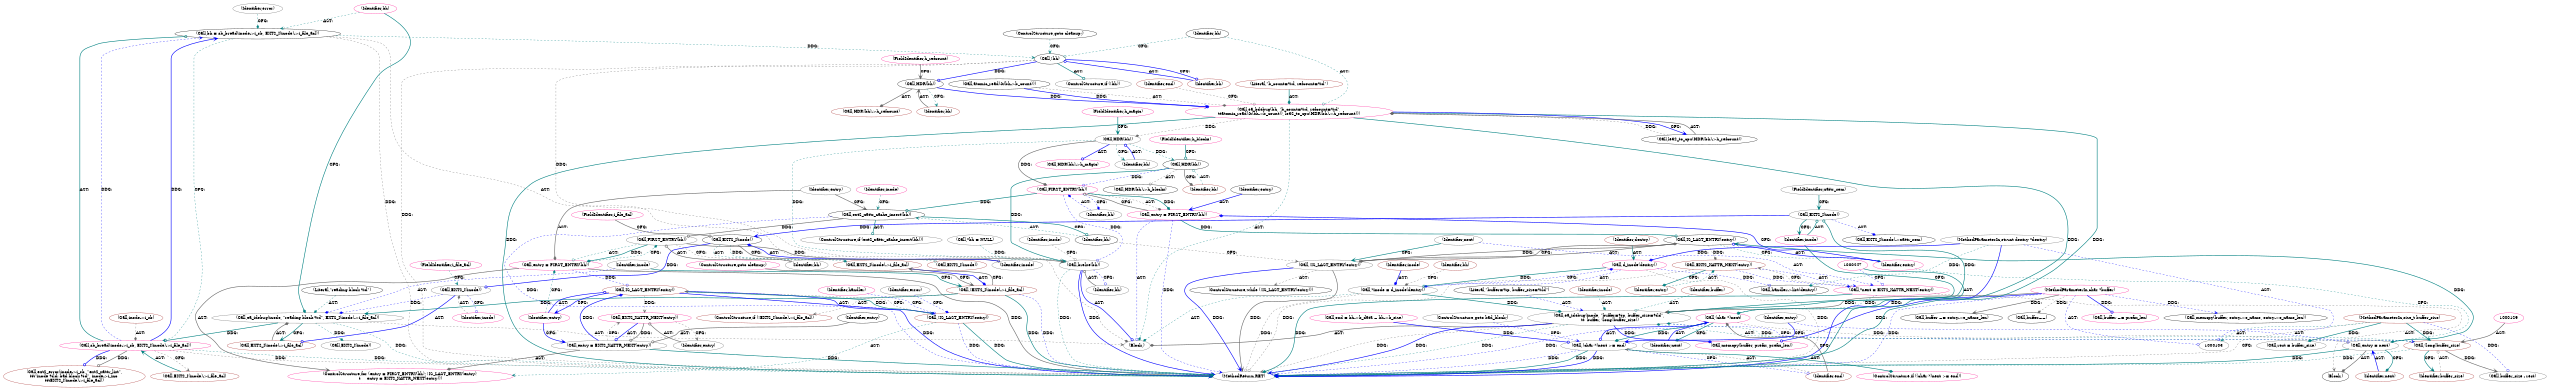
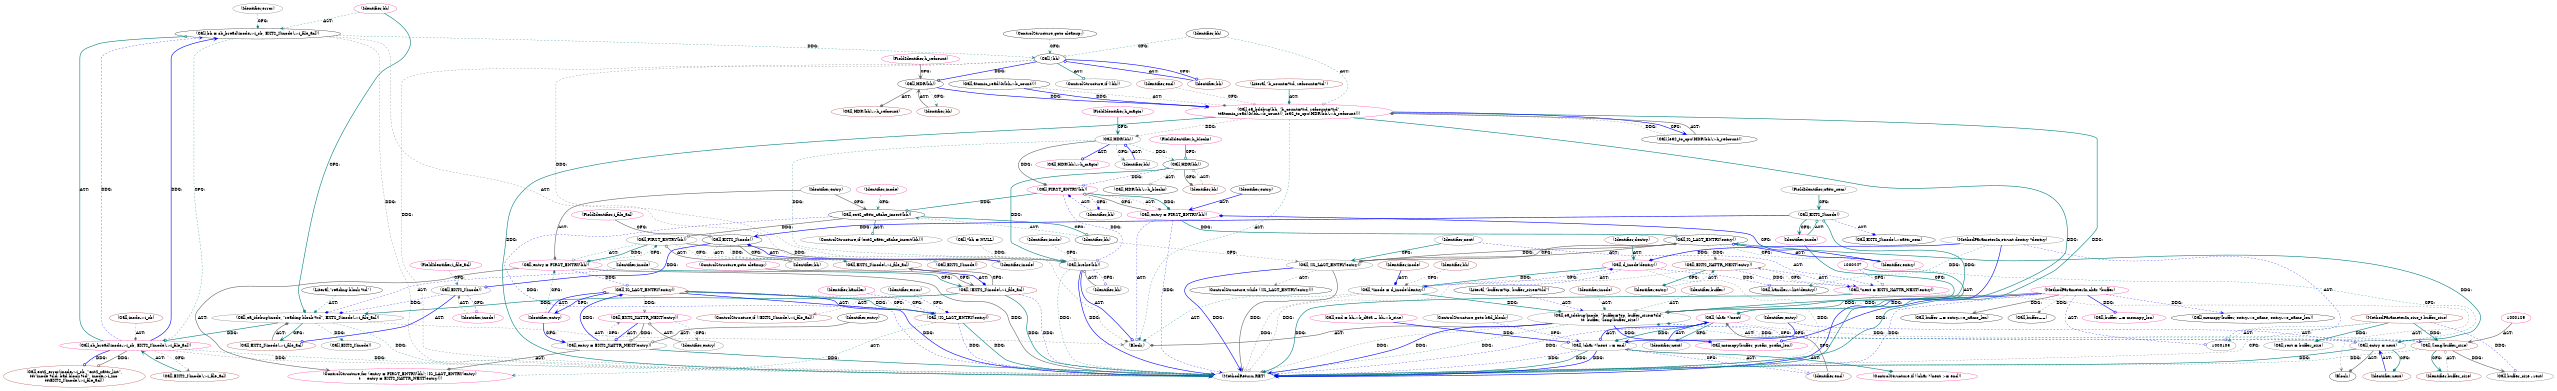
(2120, 318) -> (2124, 318)
